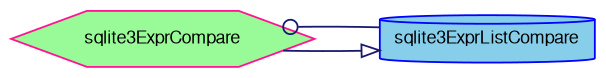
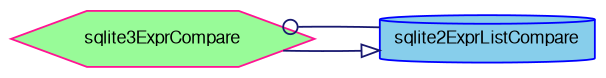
(487, 39) -> (487, 39)
